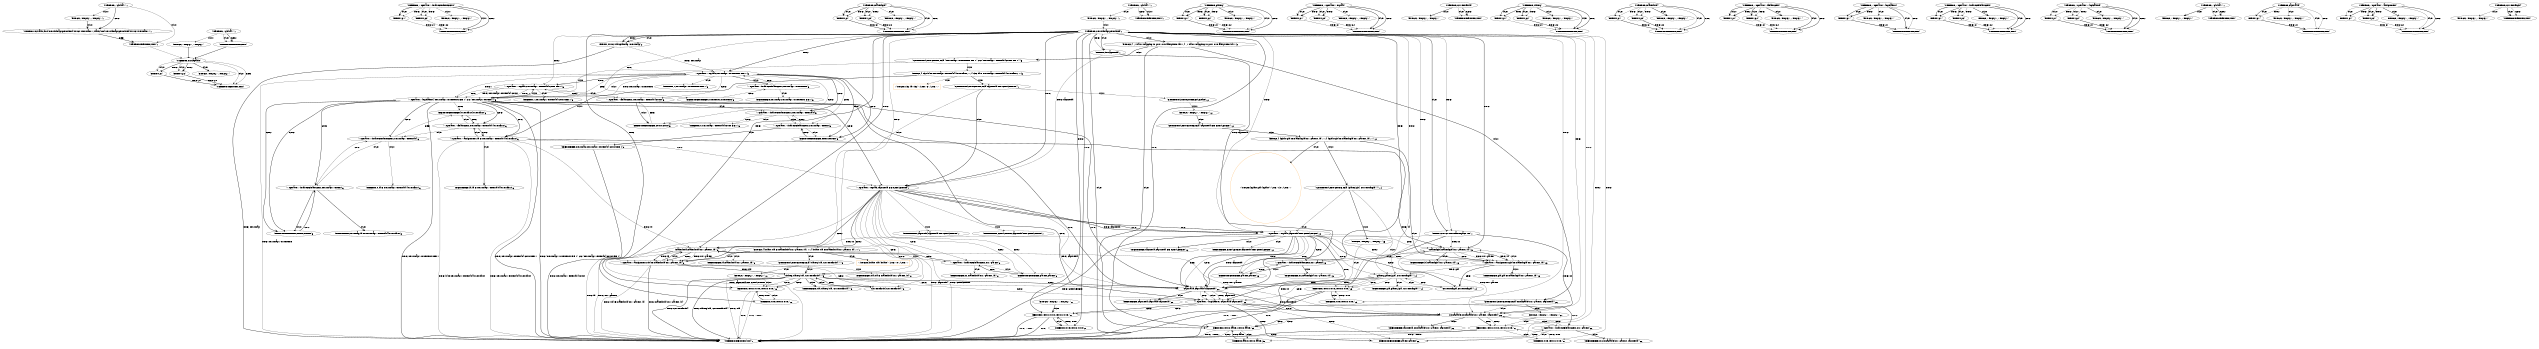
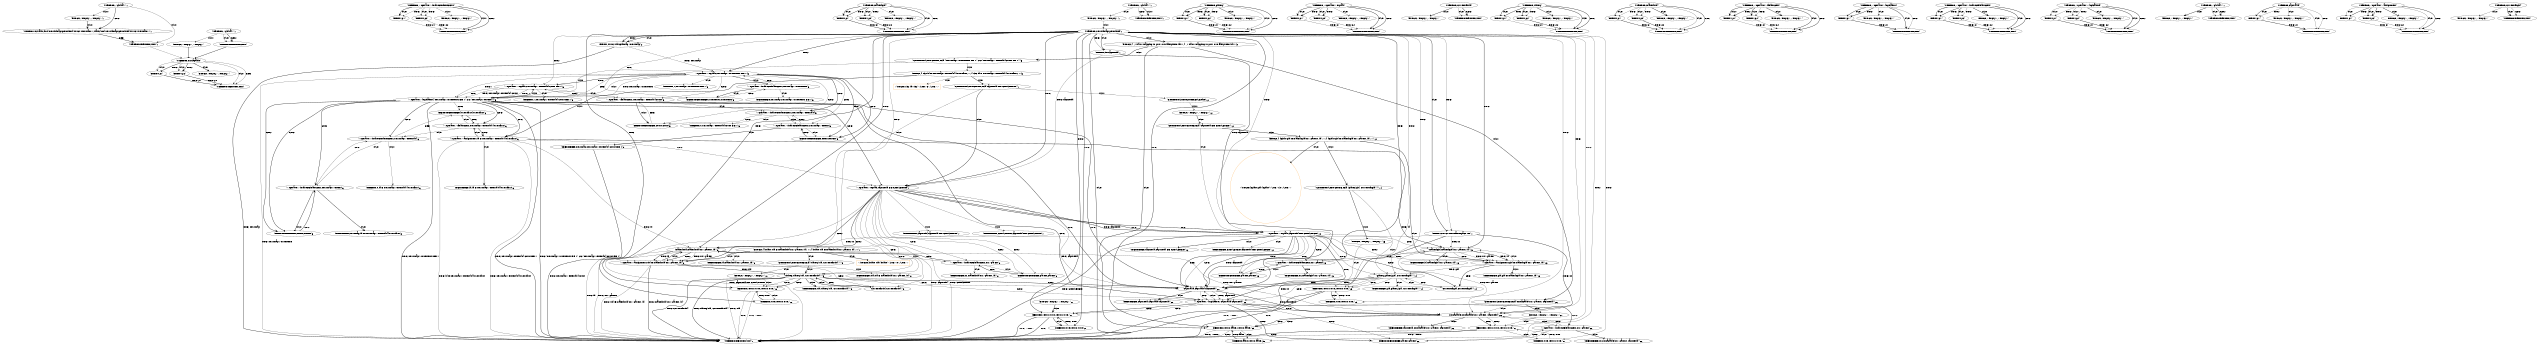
none -> (736, 92)
(1321, 210) -> (1208, 197)
